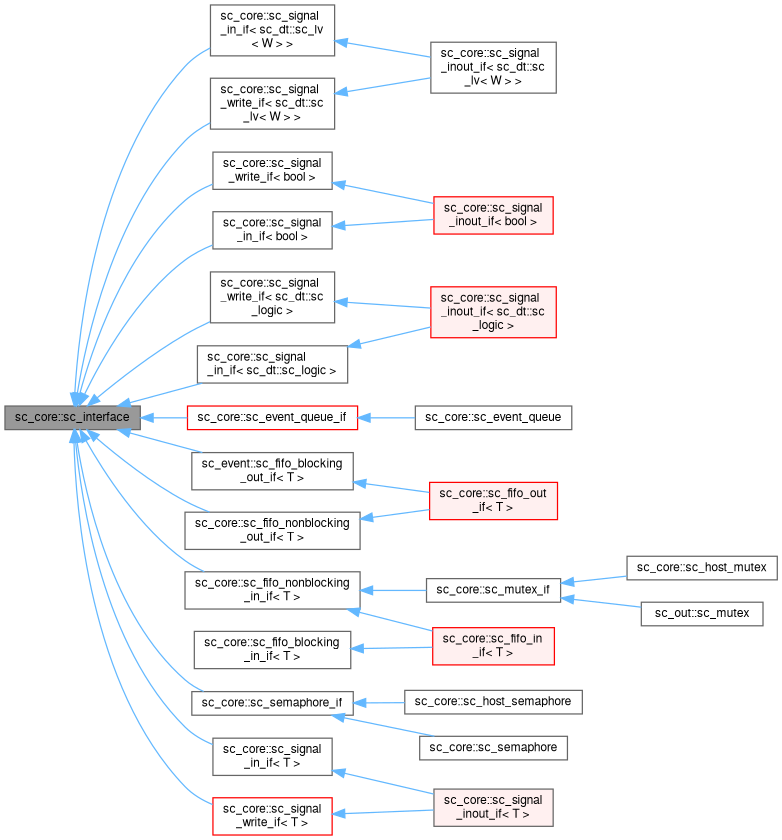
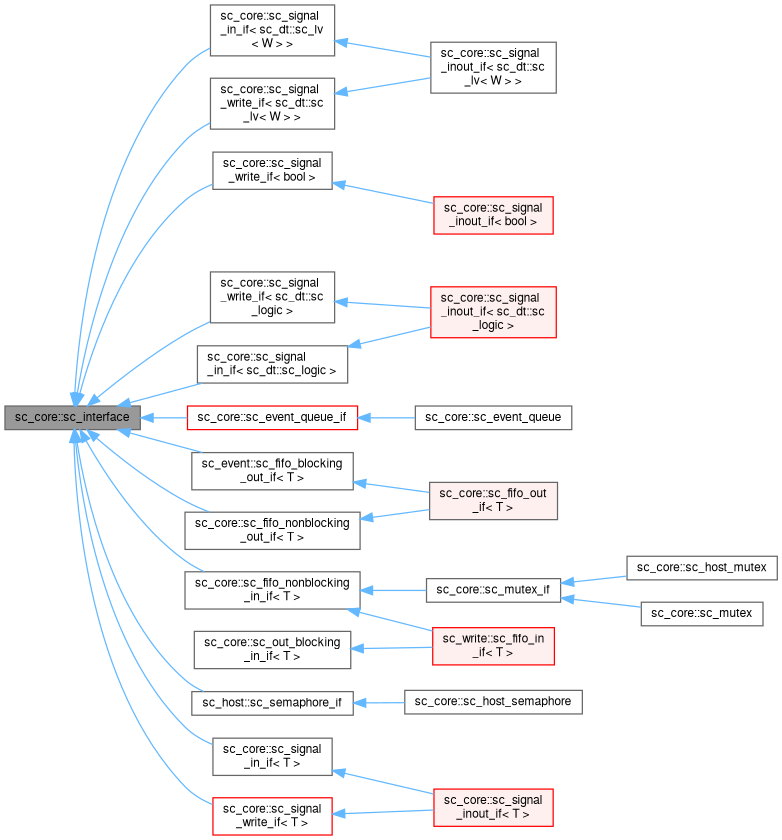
(273, 230) -> none
(494, 501) -> (494, 501)
(702, 614) -> (702, 614)
(494, 646) -> (494, 646)
(273, 650) -> (273, 650)
(273, 703) -> (273, 703)
(494, 748) -> none
(494, 808) -> (494, 808)
